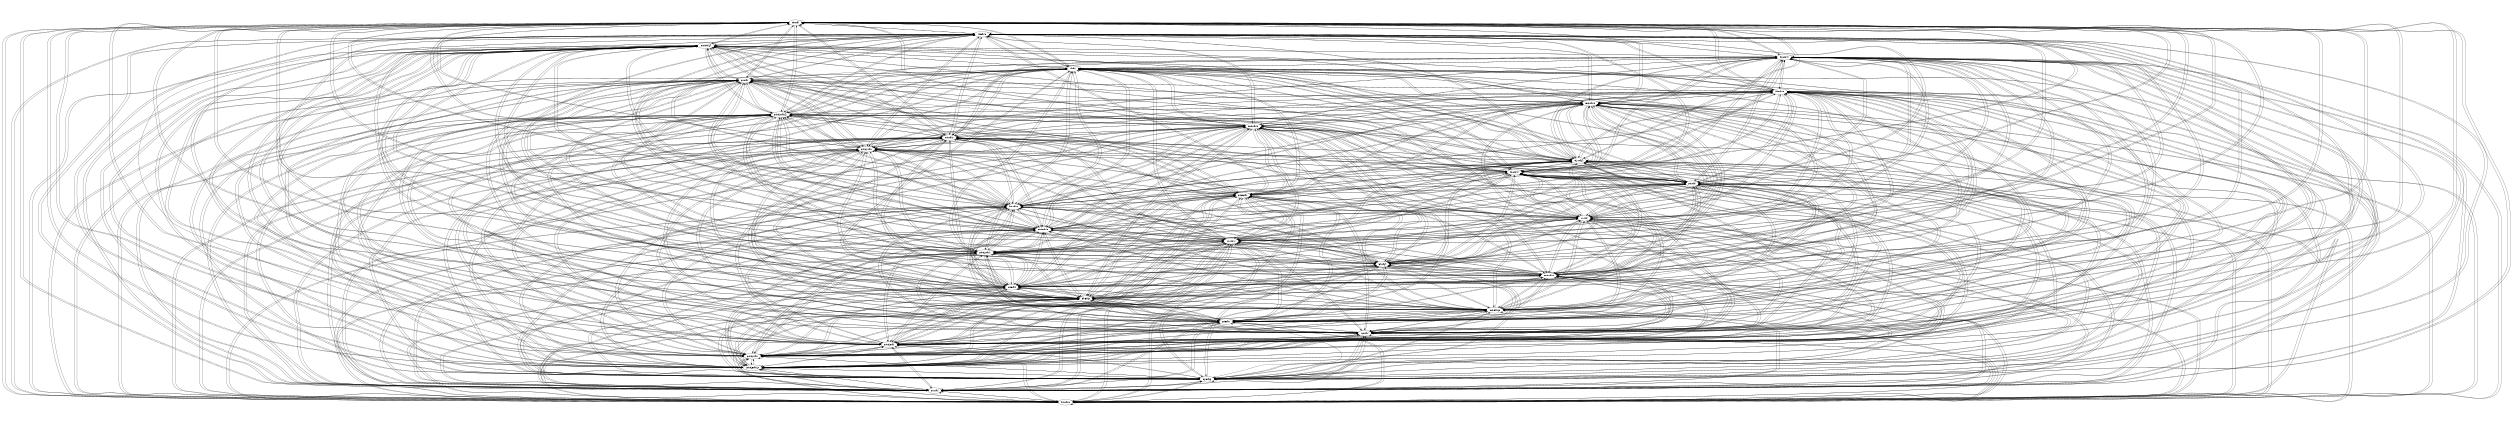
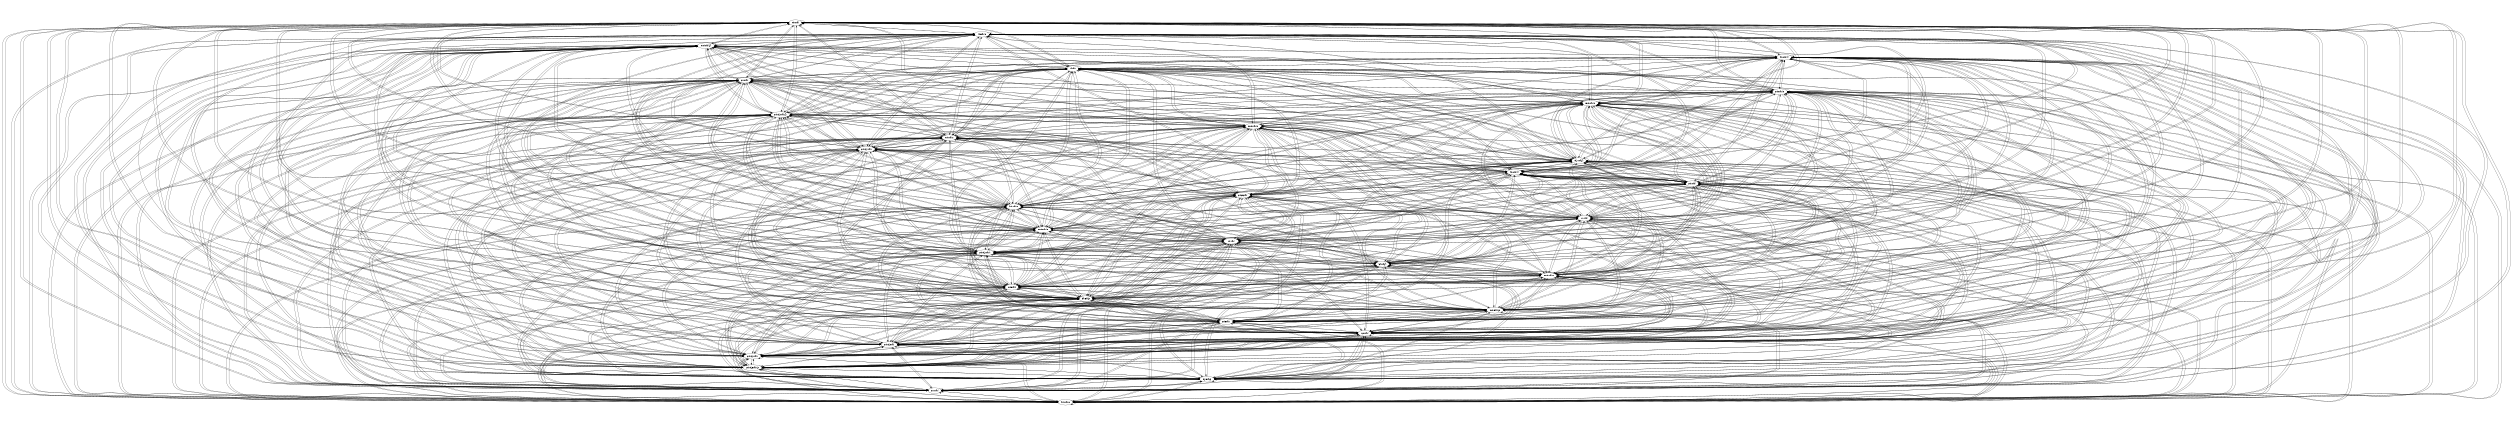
none -> (1263, 61)
(1780, 92) -> (1780, 92)
(1231, 241) -> (1231, 241)
none -> (1338, 361)
